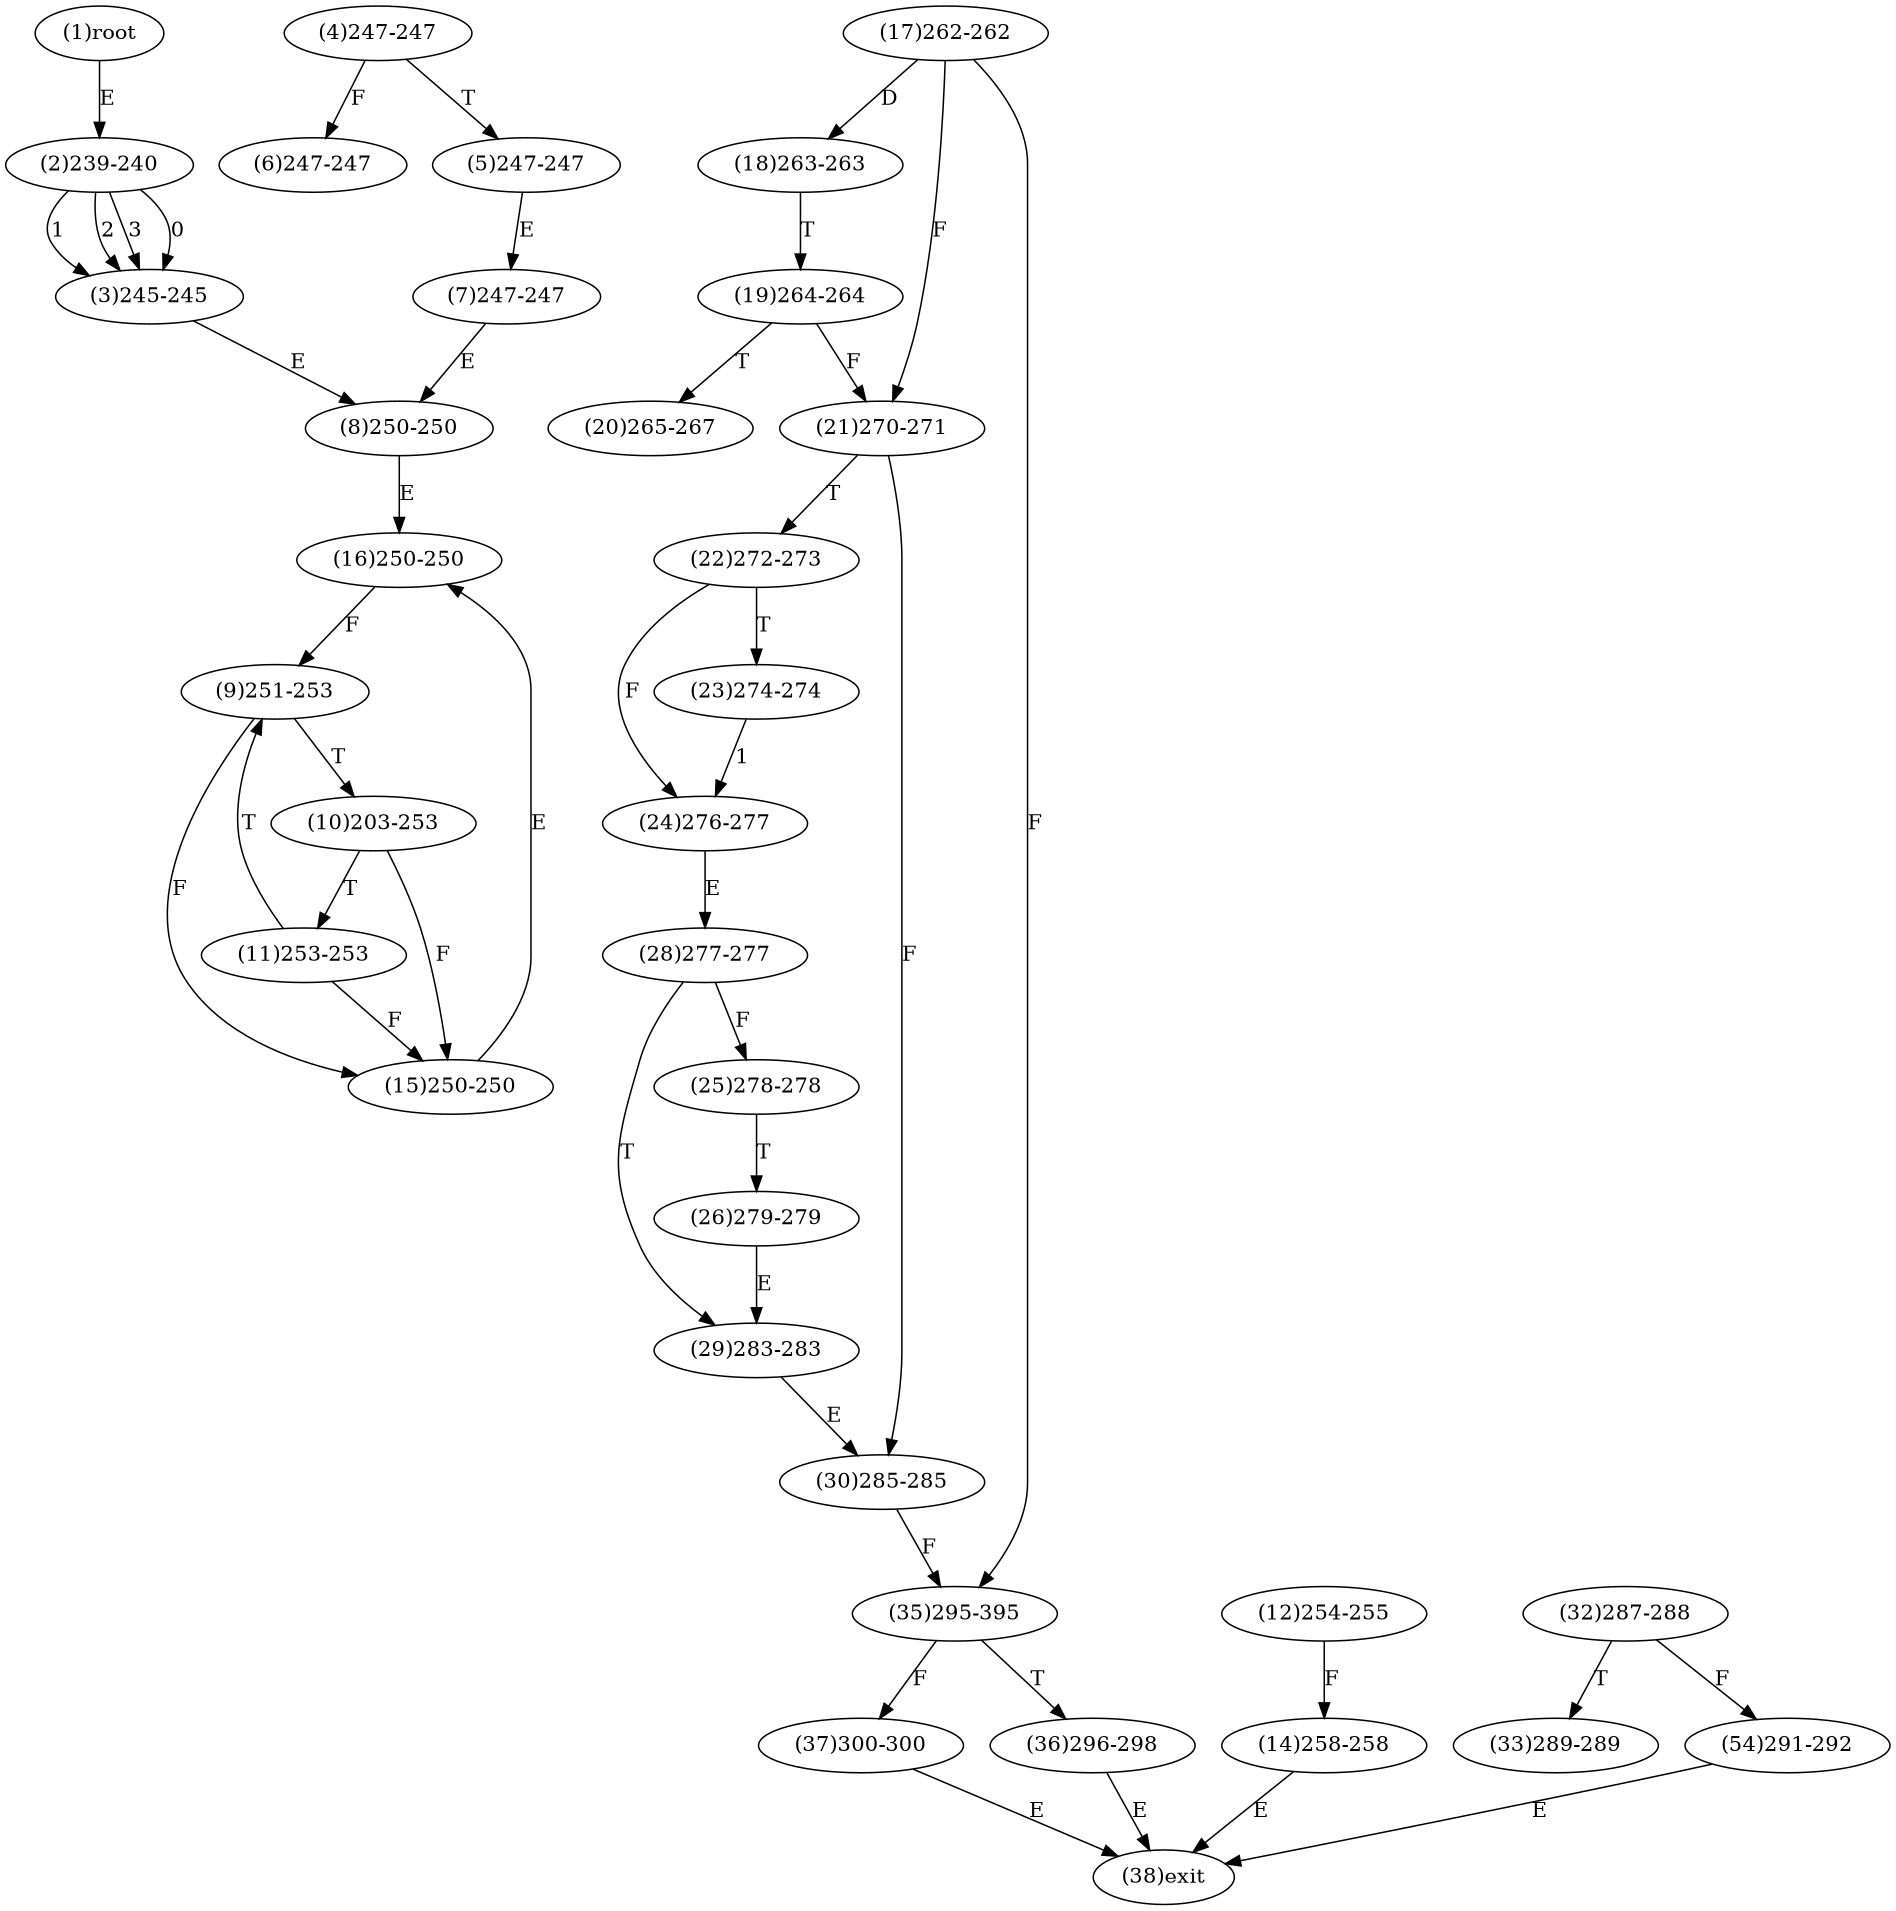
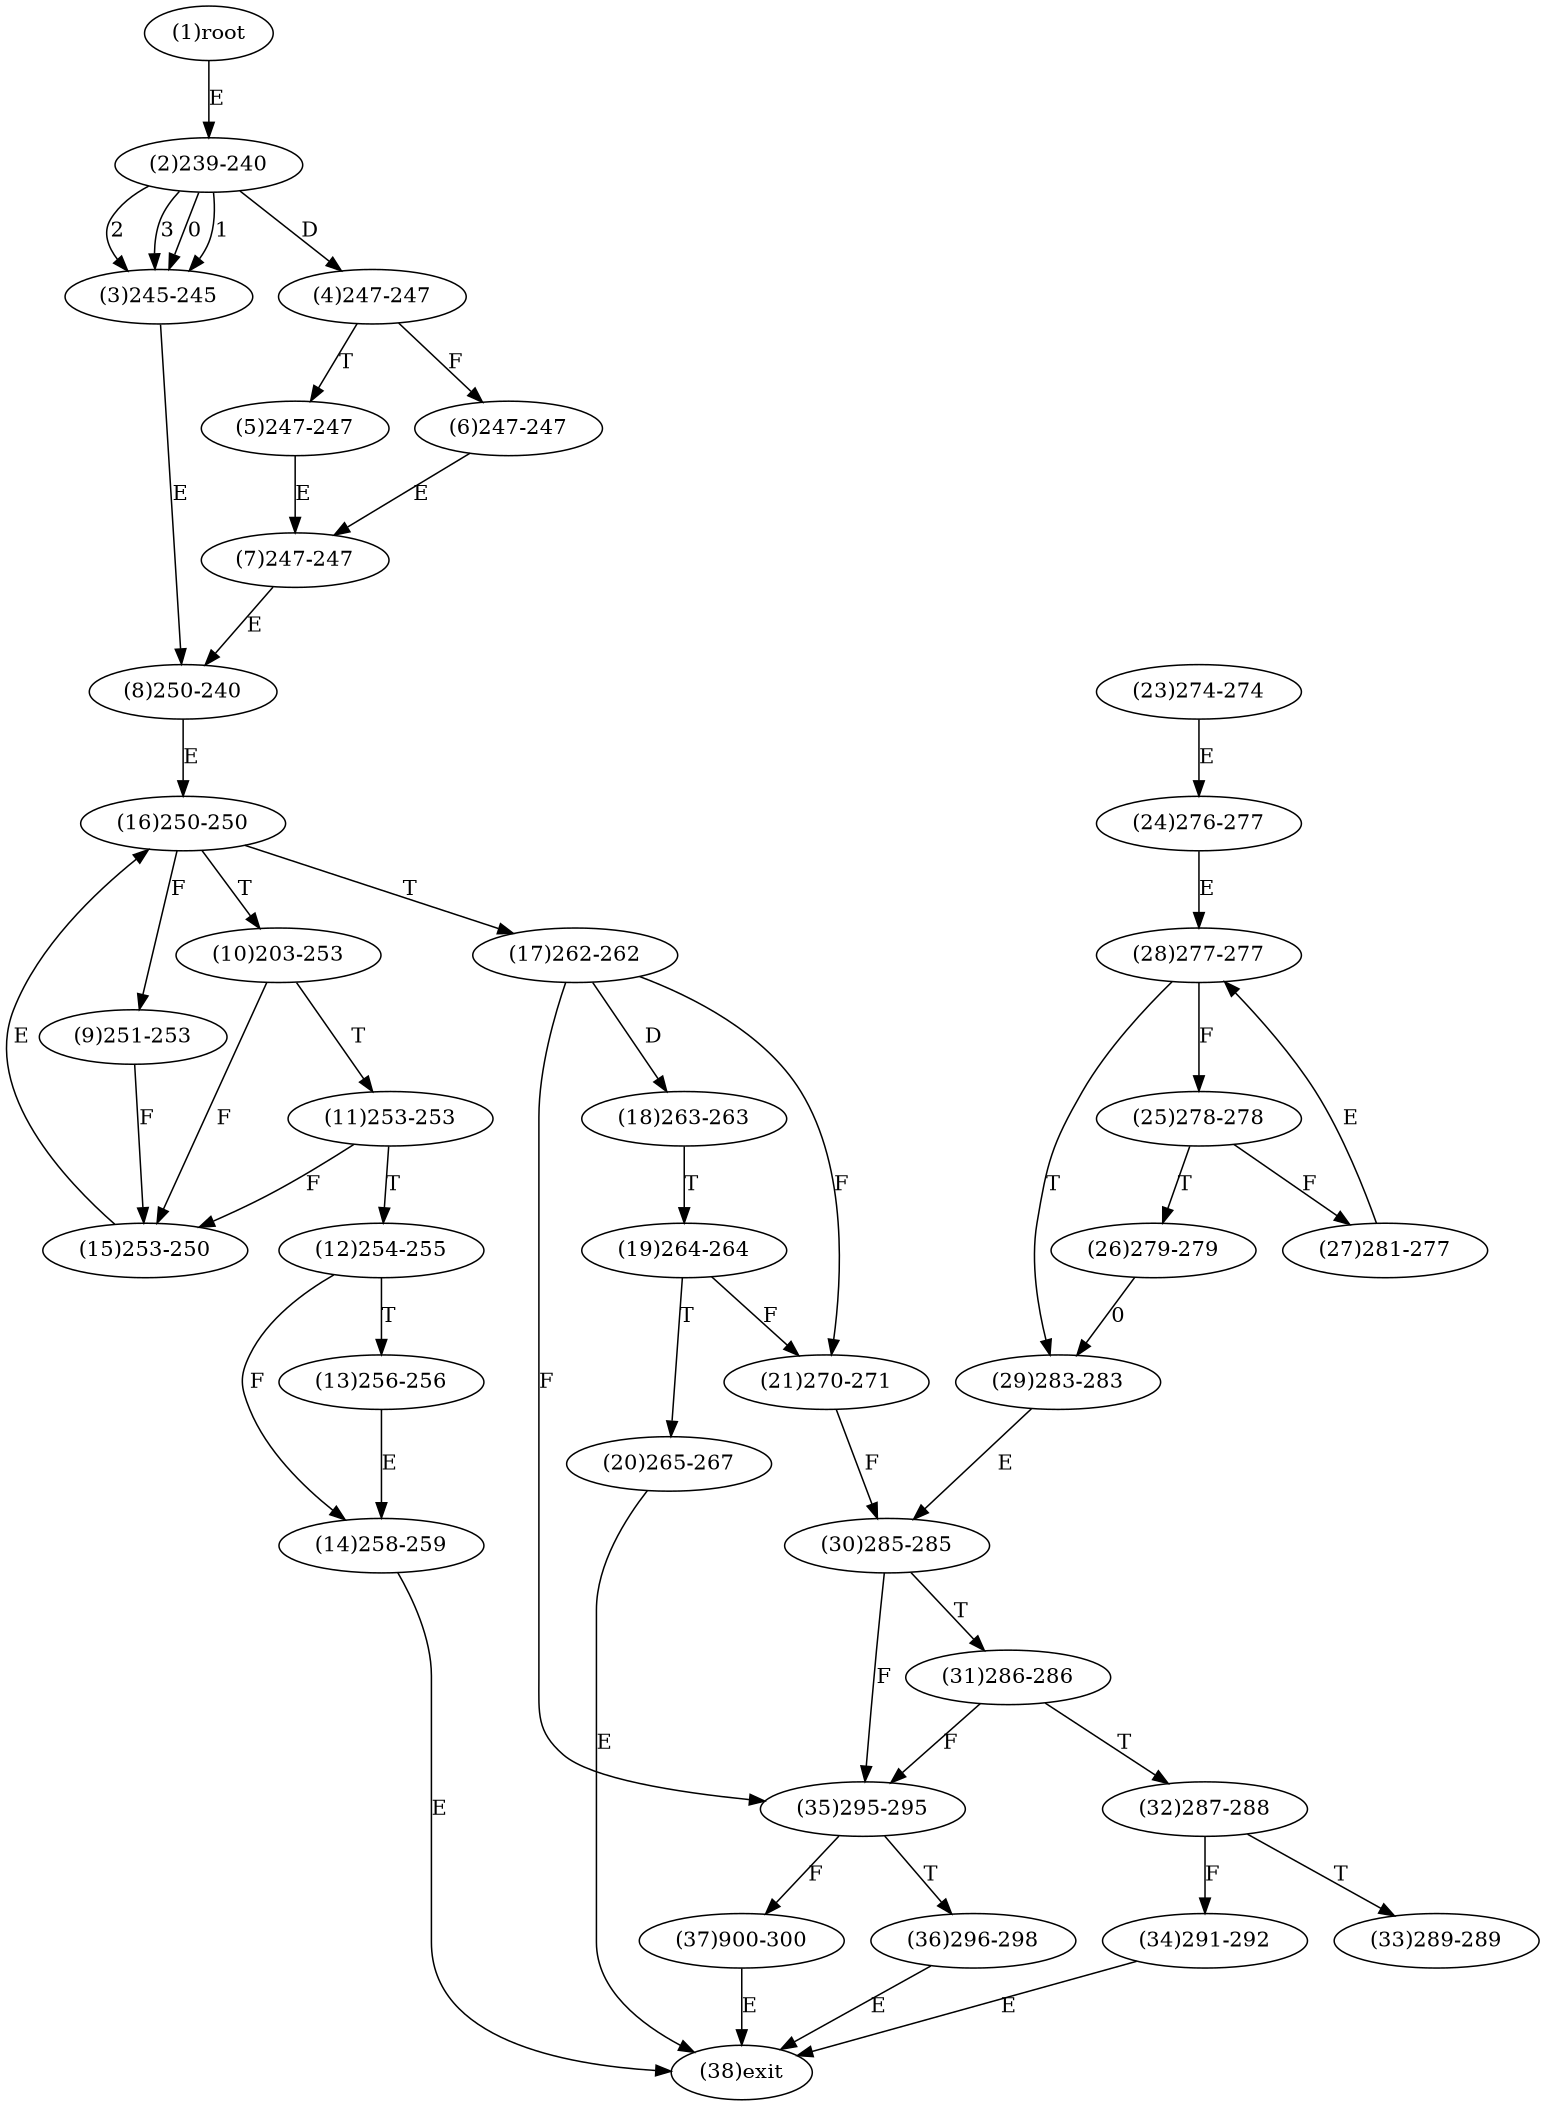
none -> (285, 226)
(399, 428) -> (183, 692)
none -> (409, 490)
(757, 560) -> none
(320, 752) -> (226, 883)
(743, 758) -> (1207, 758)
(239, 835) -> (387, 1177)
none -> (372, 887)
(451, 1087) -> (145, 1250)
none -> (1385, 1250)
(765, 1285) -> (1119, 1316)
none -> (381, 1382)
(955, 1614) -> (863, 1809)
none -> (1008, 1677)
(861, 1746) -> (742, 1941)
(1324, 1746) -> (381, 1546)
(1787, 1746) -> (1205, 1941)
none -> (596, 1795)
